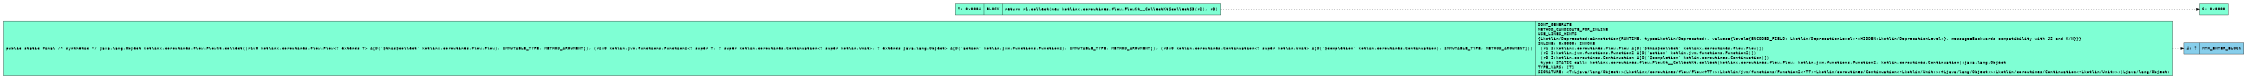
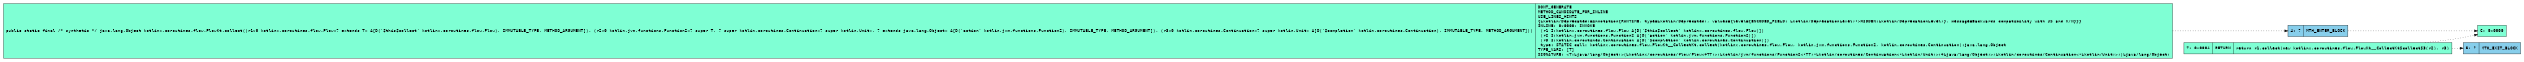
(993, 9) -> (2223, 48)
none -> (2411, 31)
none -> (2492, 48)
